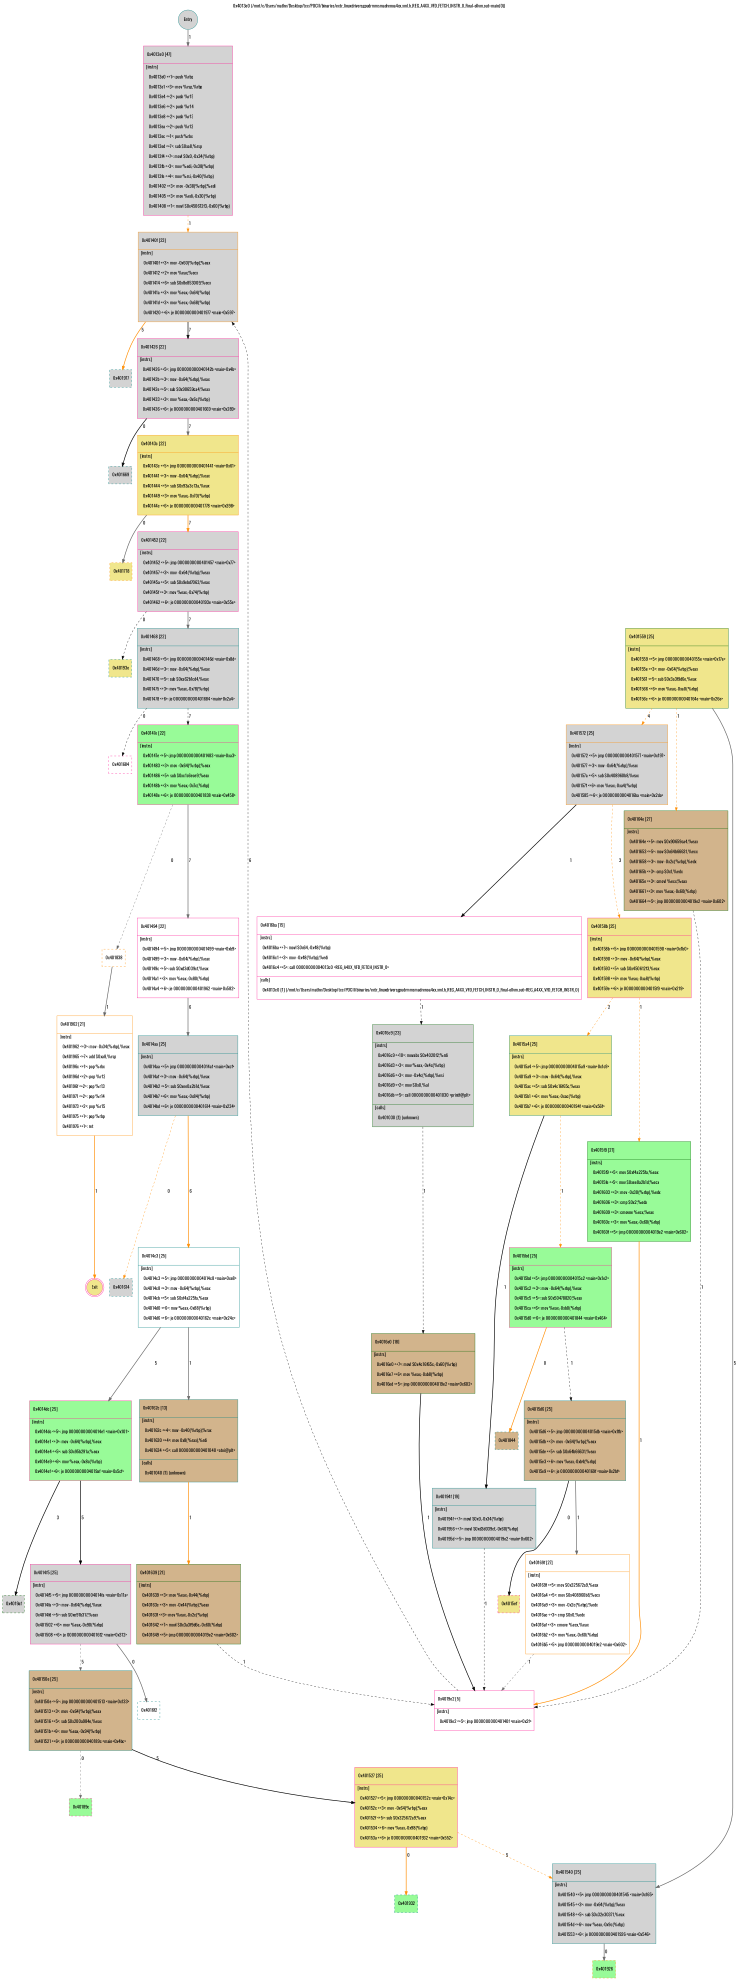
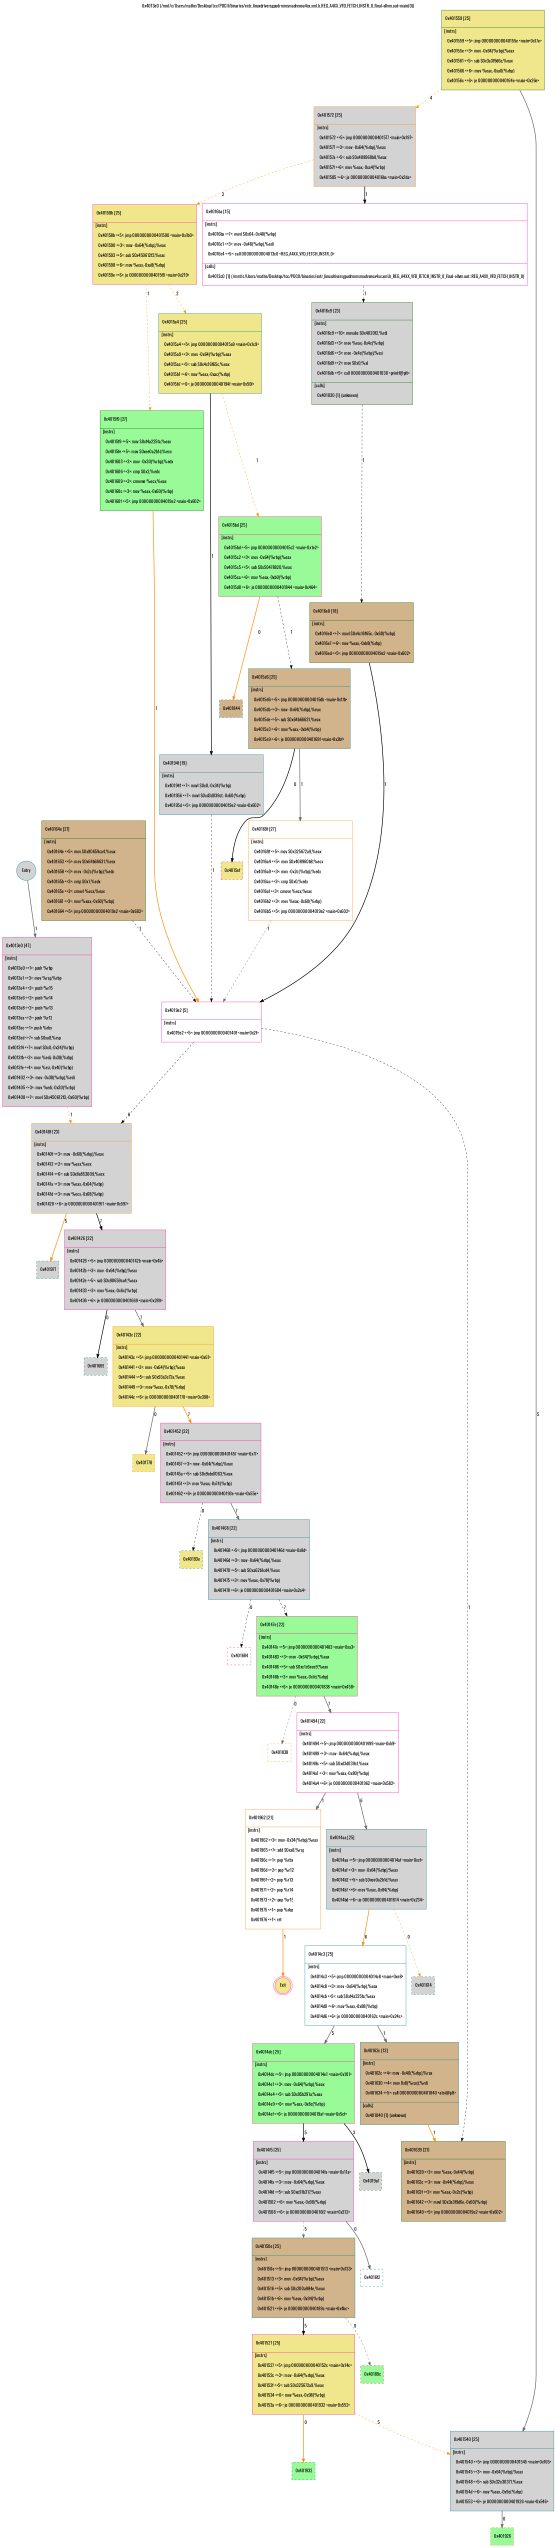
(677, 758) -> none
(108, 990) -> (322, 1800)
(319, 1687) -> (467, 1519)
